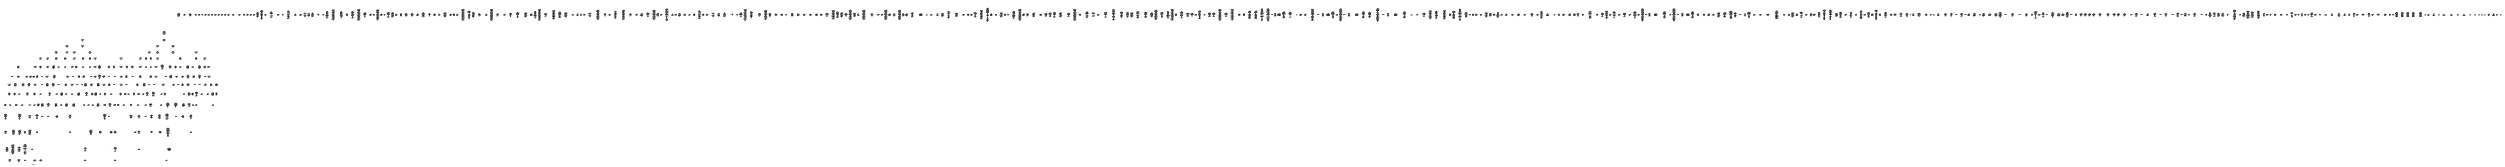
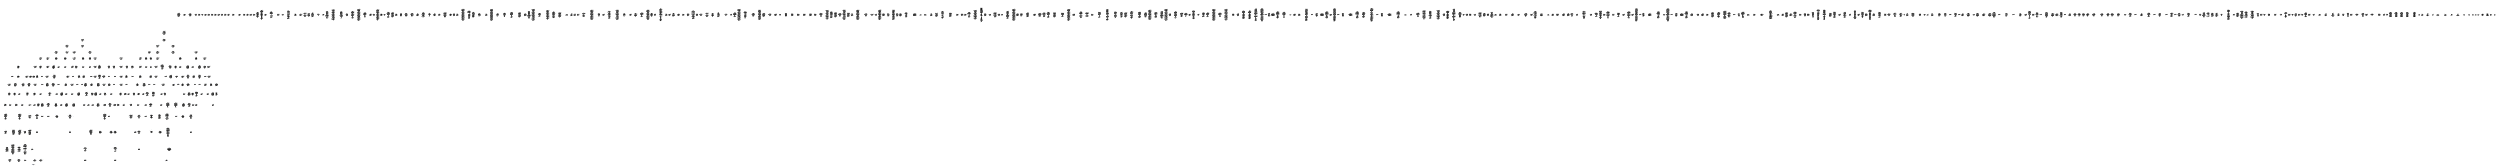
(504, 15) -> none
